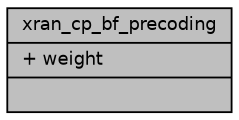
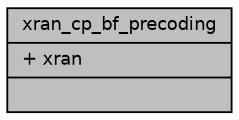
(63, 59) -> (53, 59)
